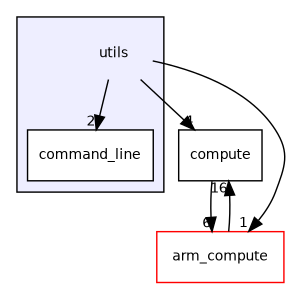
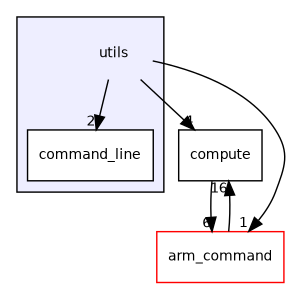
(220, 257) -> (220, 257)
